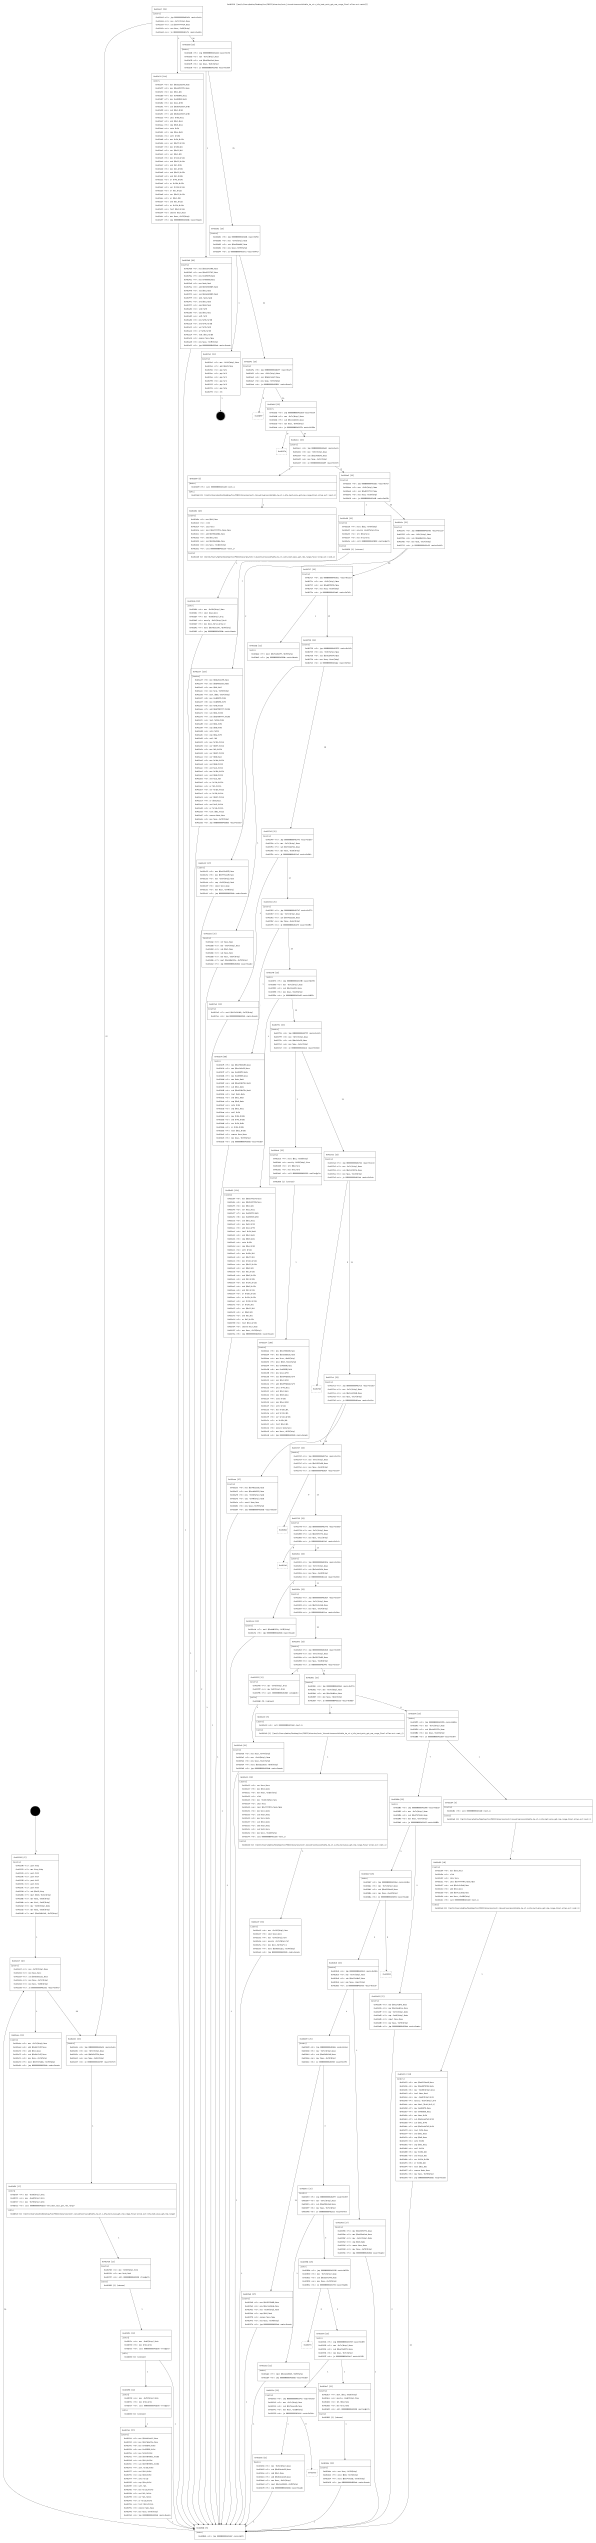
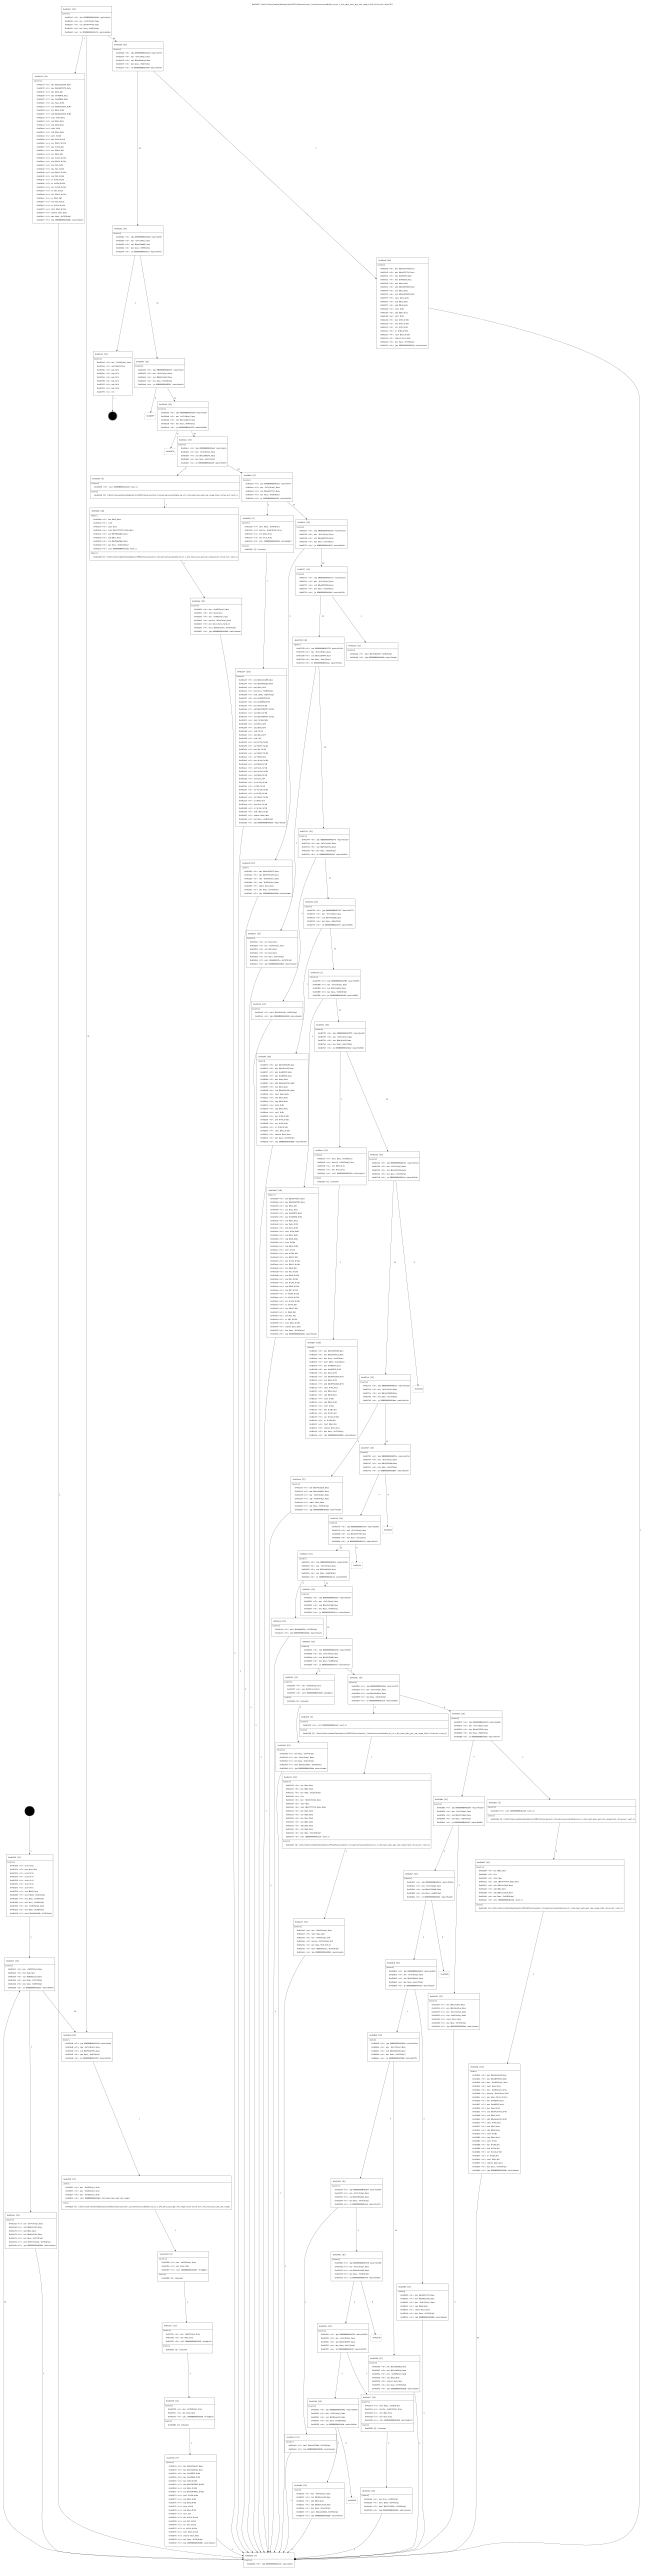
(173, 2448) -> (42, 2495)
